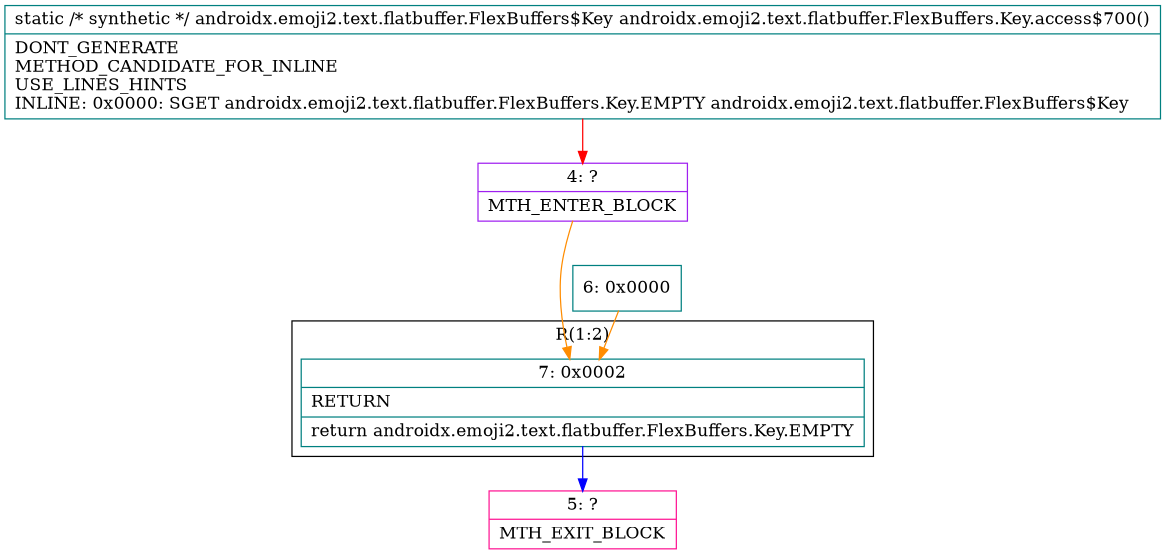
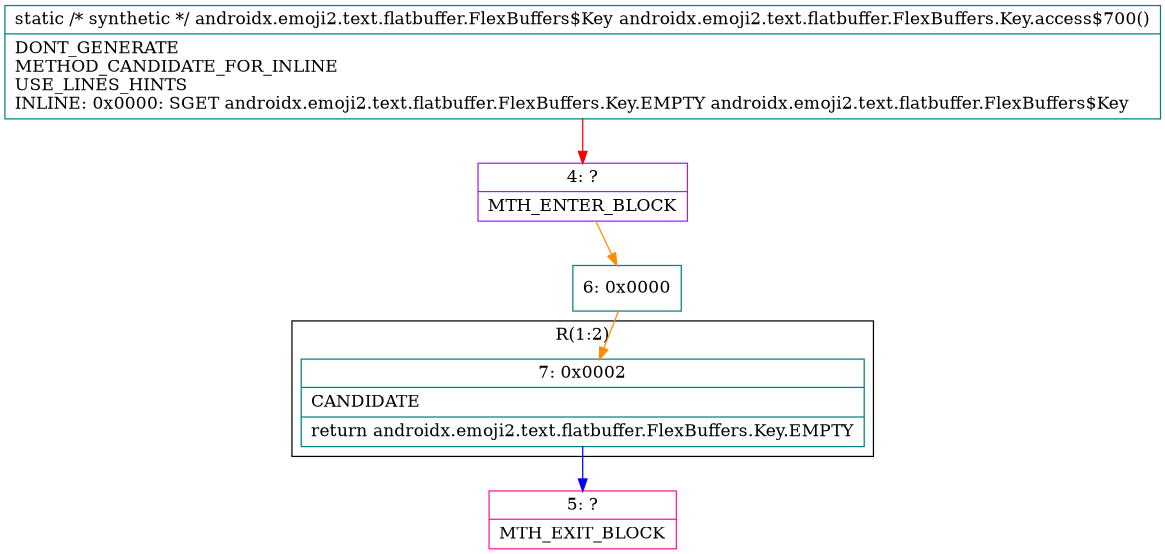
(560, 283) -> (604, 238)
(351, 402) -> (366, 402)
